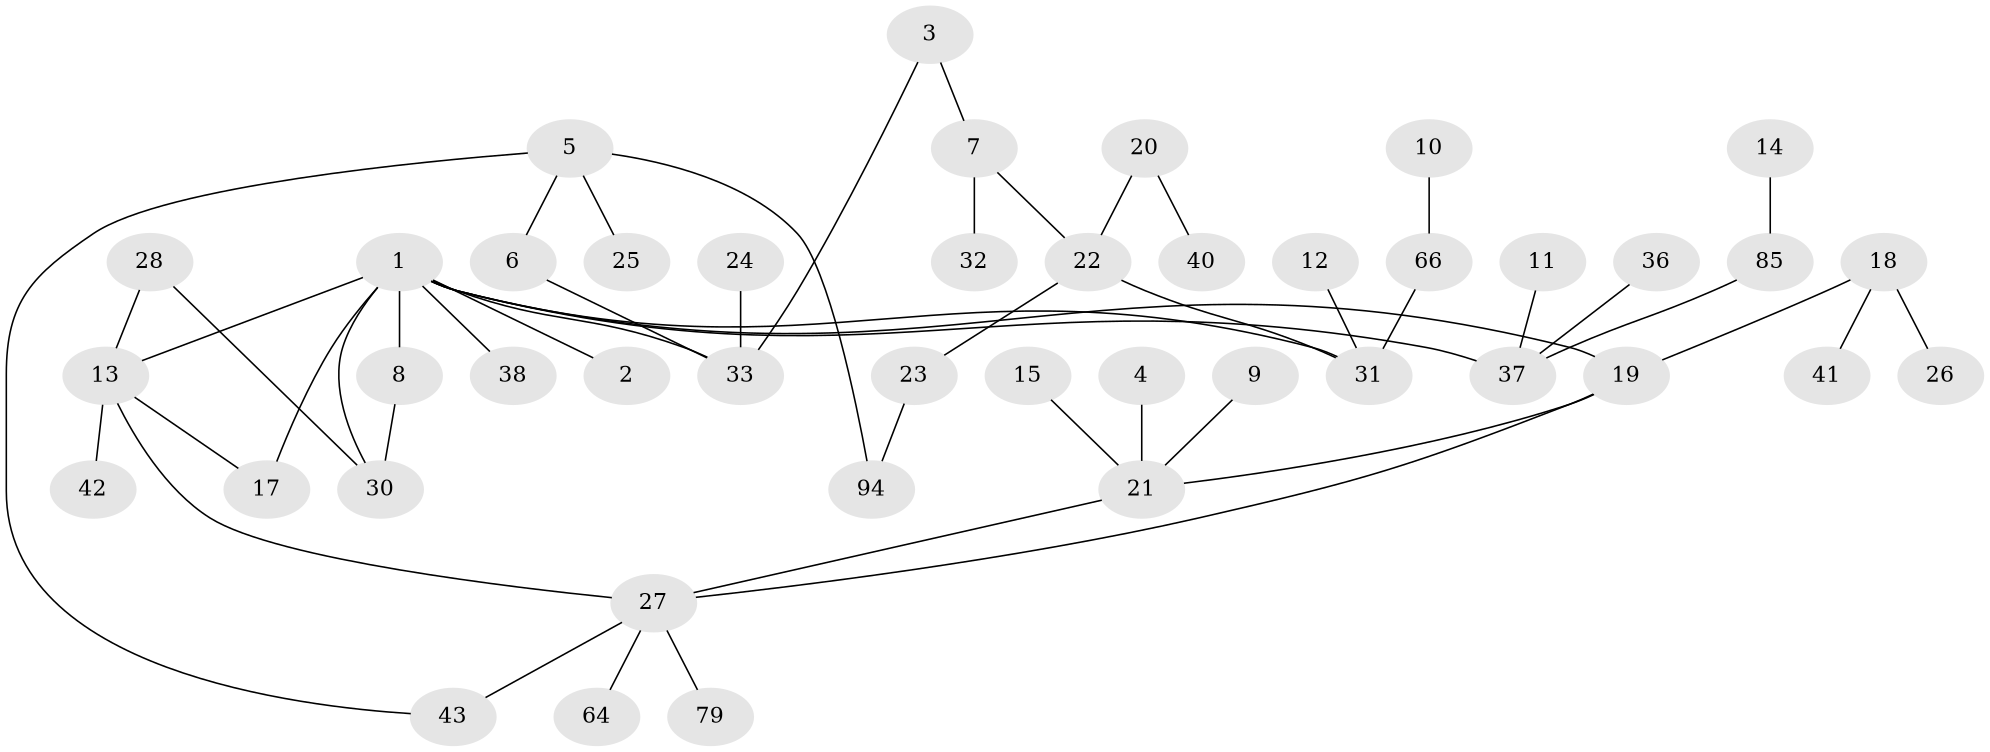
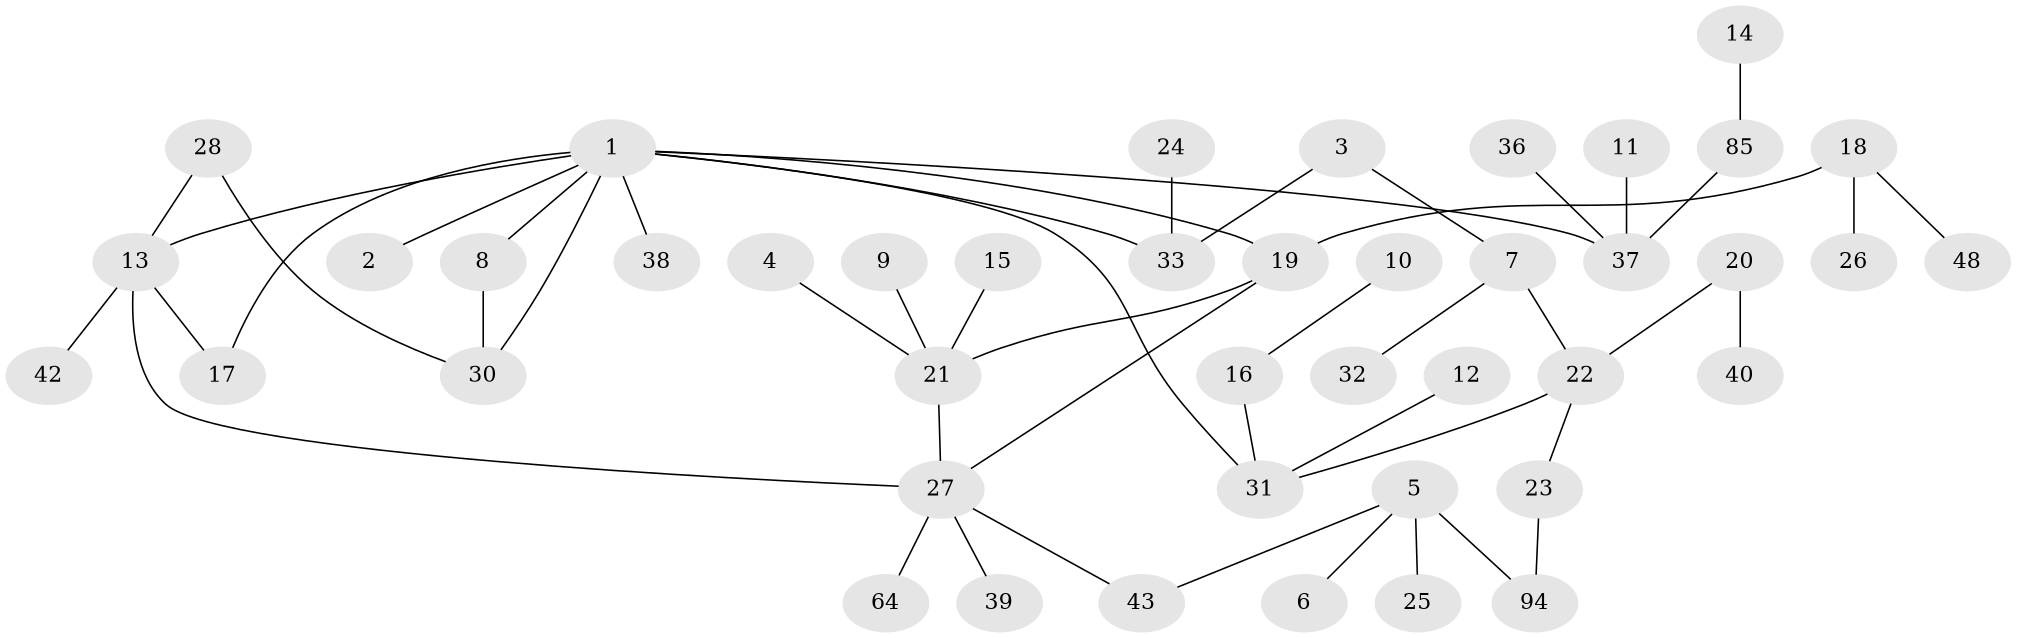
(1429, 262) -> (1240, 376)
(603, 307) -> none
(1827, 376) -> (1968, 262)
(711, 717) -> (1000, 603)
